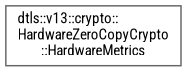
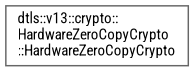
(93, 36) -> (97, 36)
